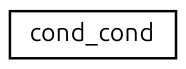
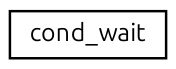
(93, 35) -> (88, 35)
